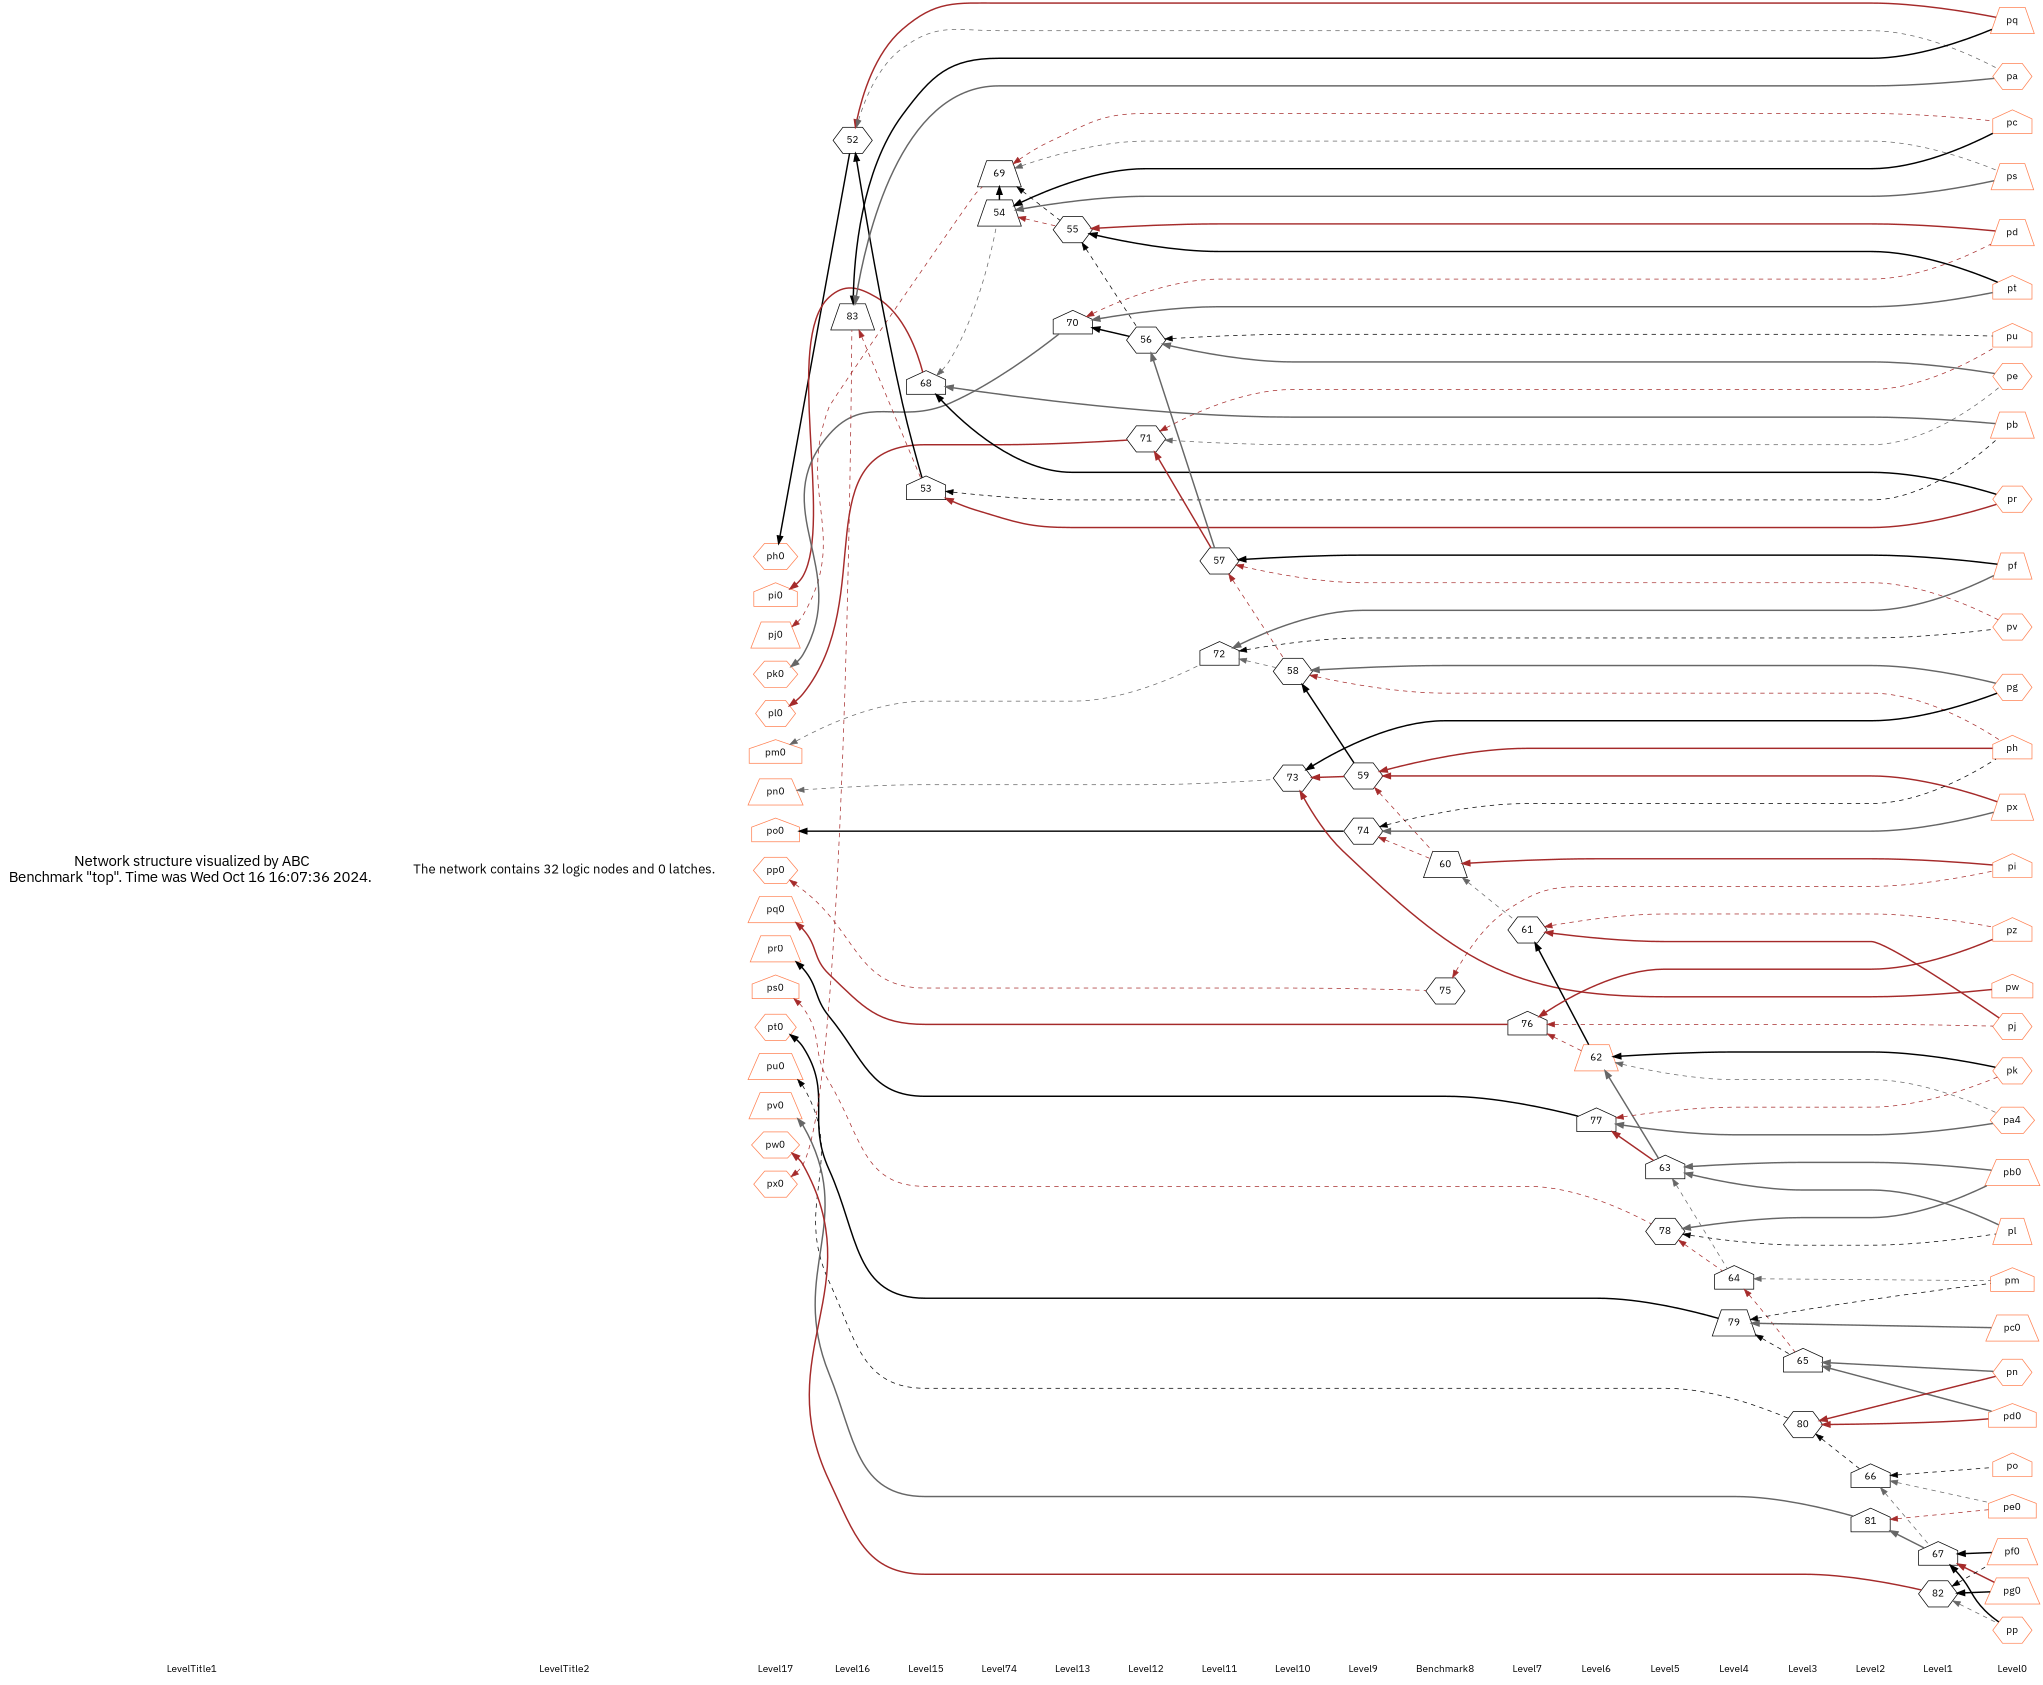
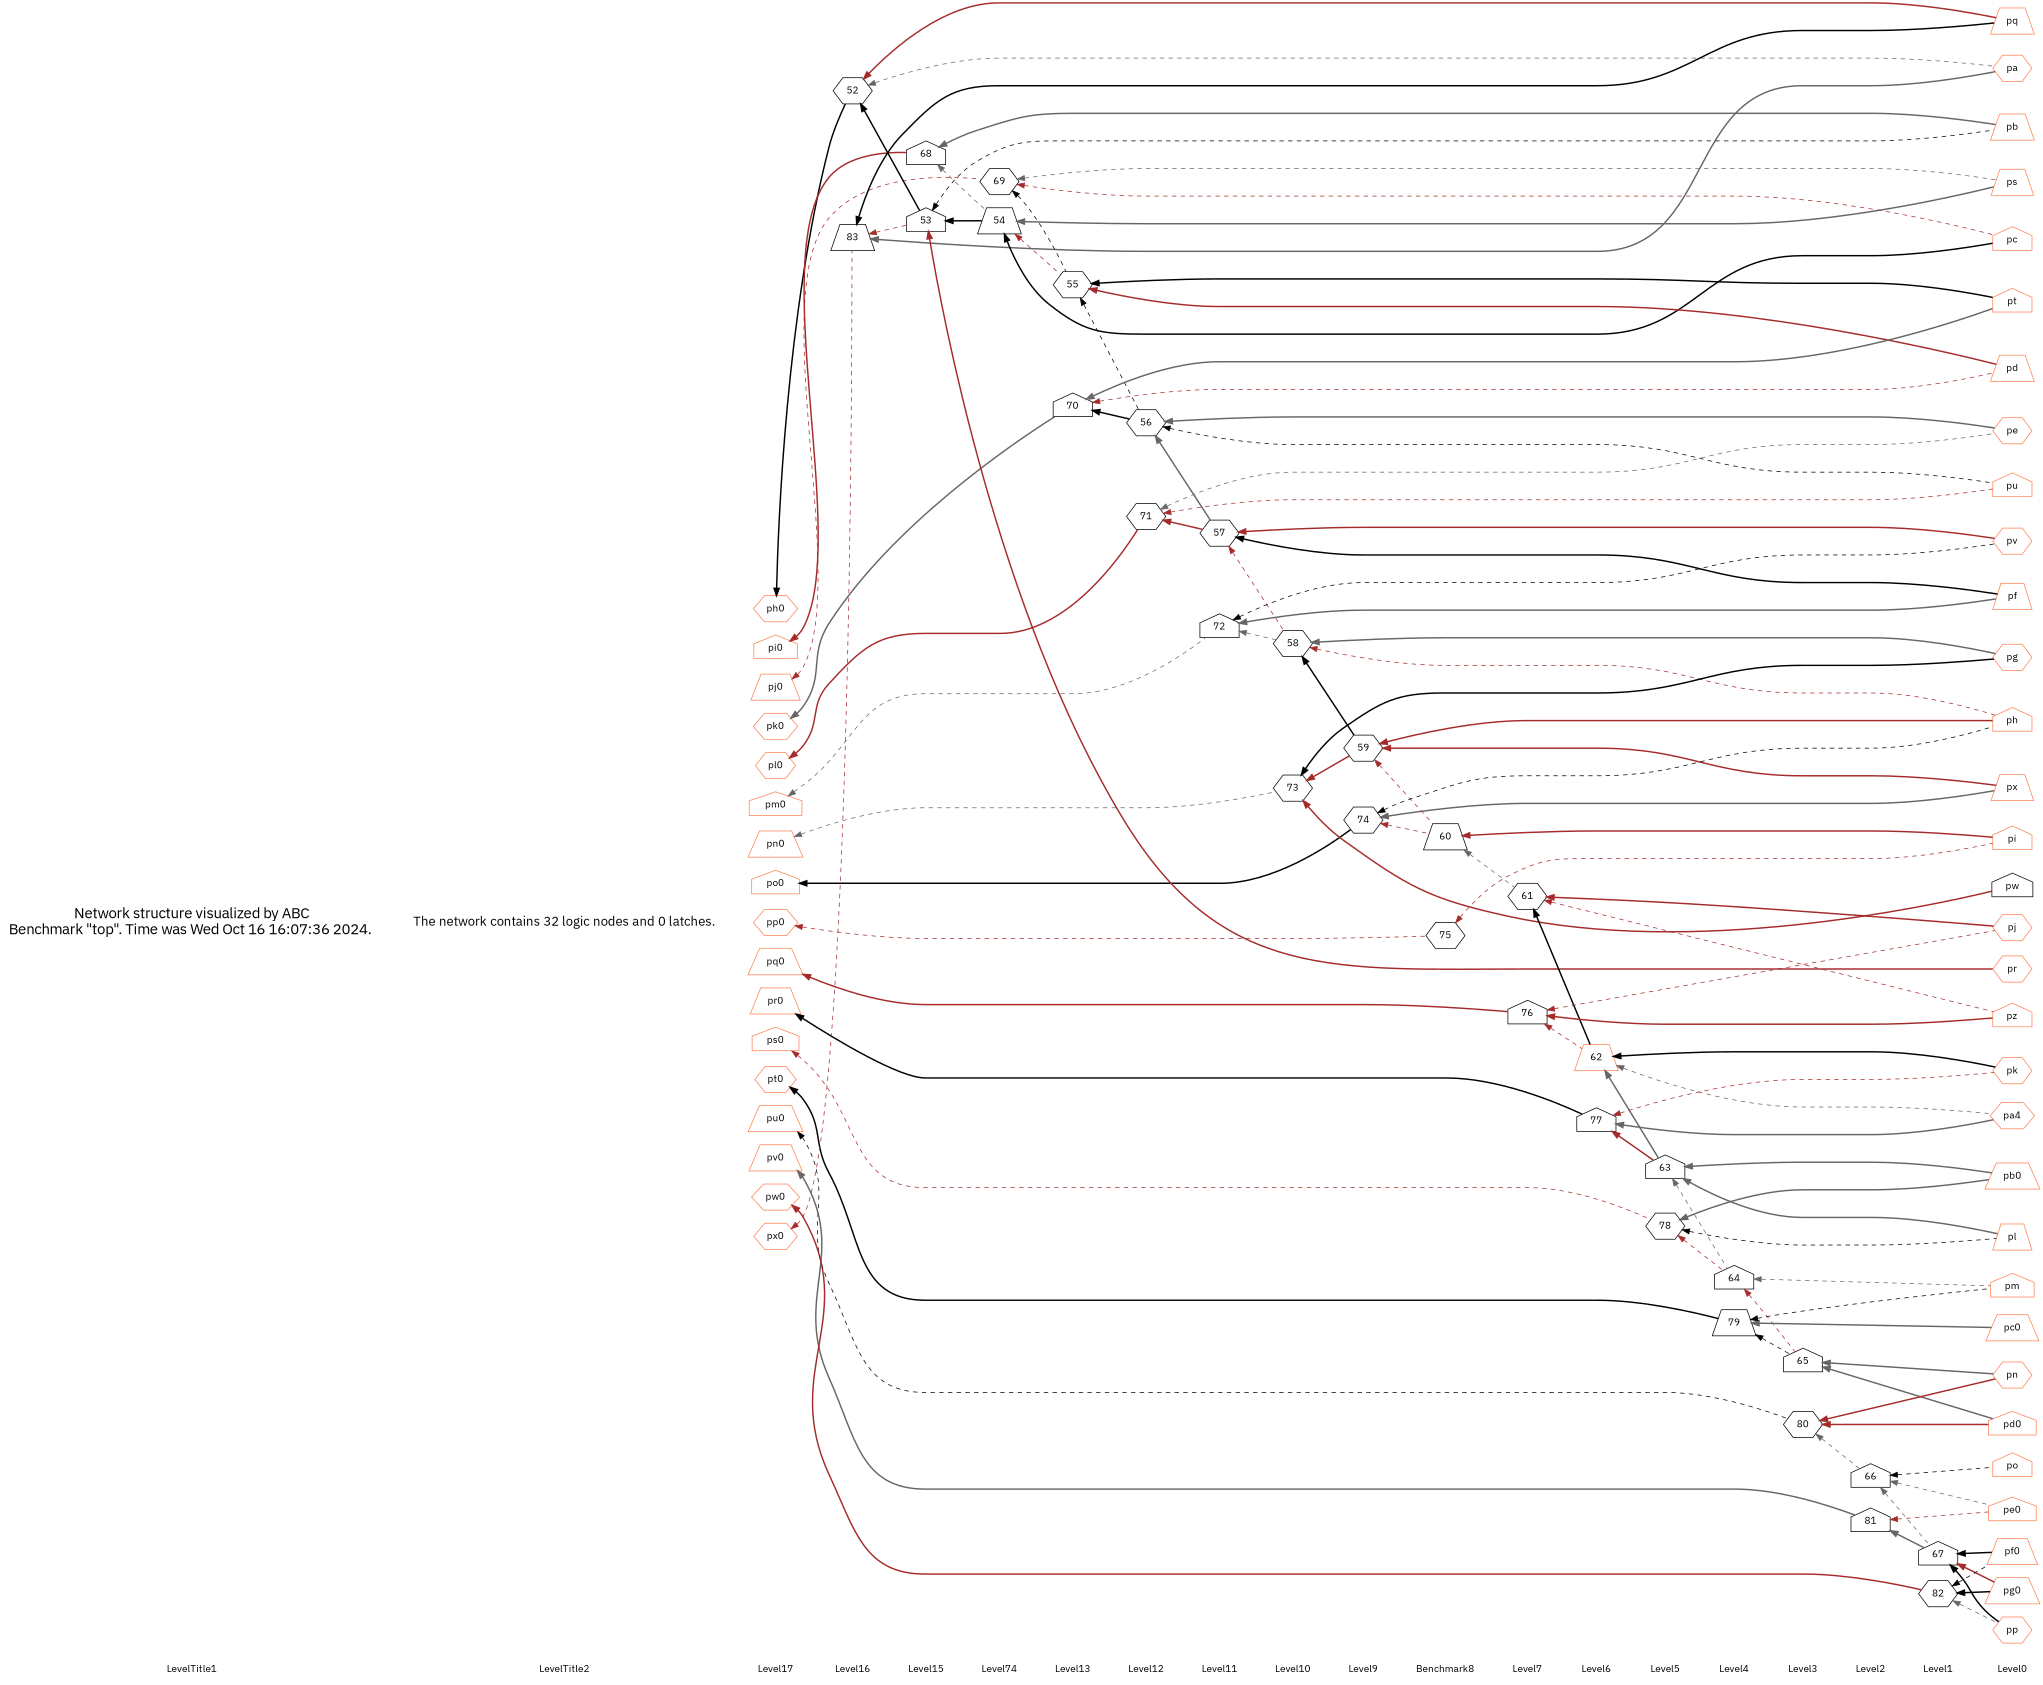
(999, 174) -> (999, 182)
(999, 197) -> (967, 221)
(1459, 472) -> none
(1623, 583) -> (1620, 527)
(2012, 987) -> (2012, 886)
(1841, 1454) -> (1841, 1454)
